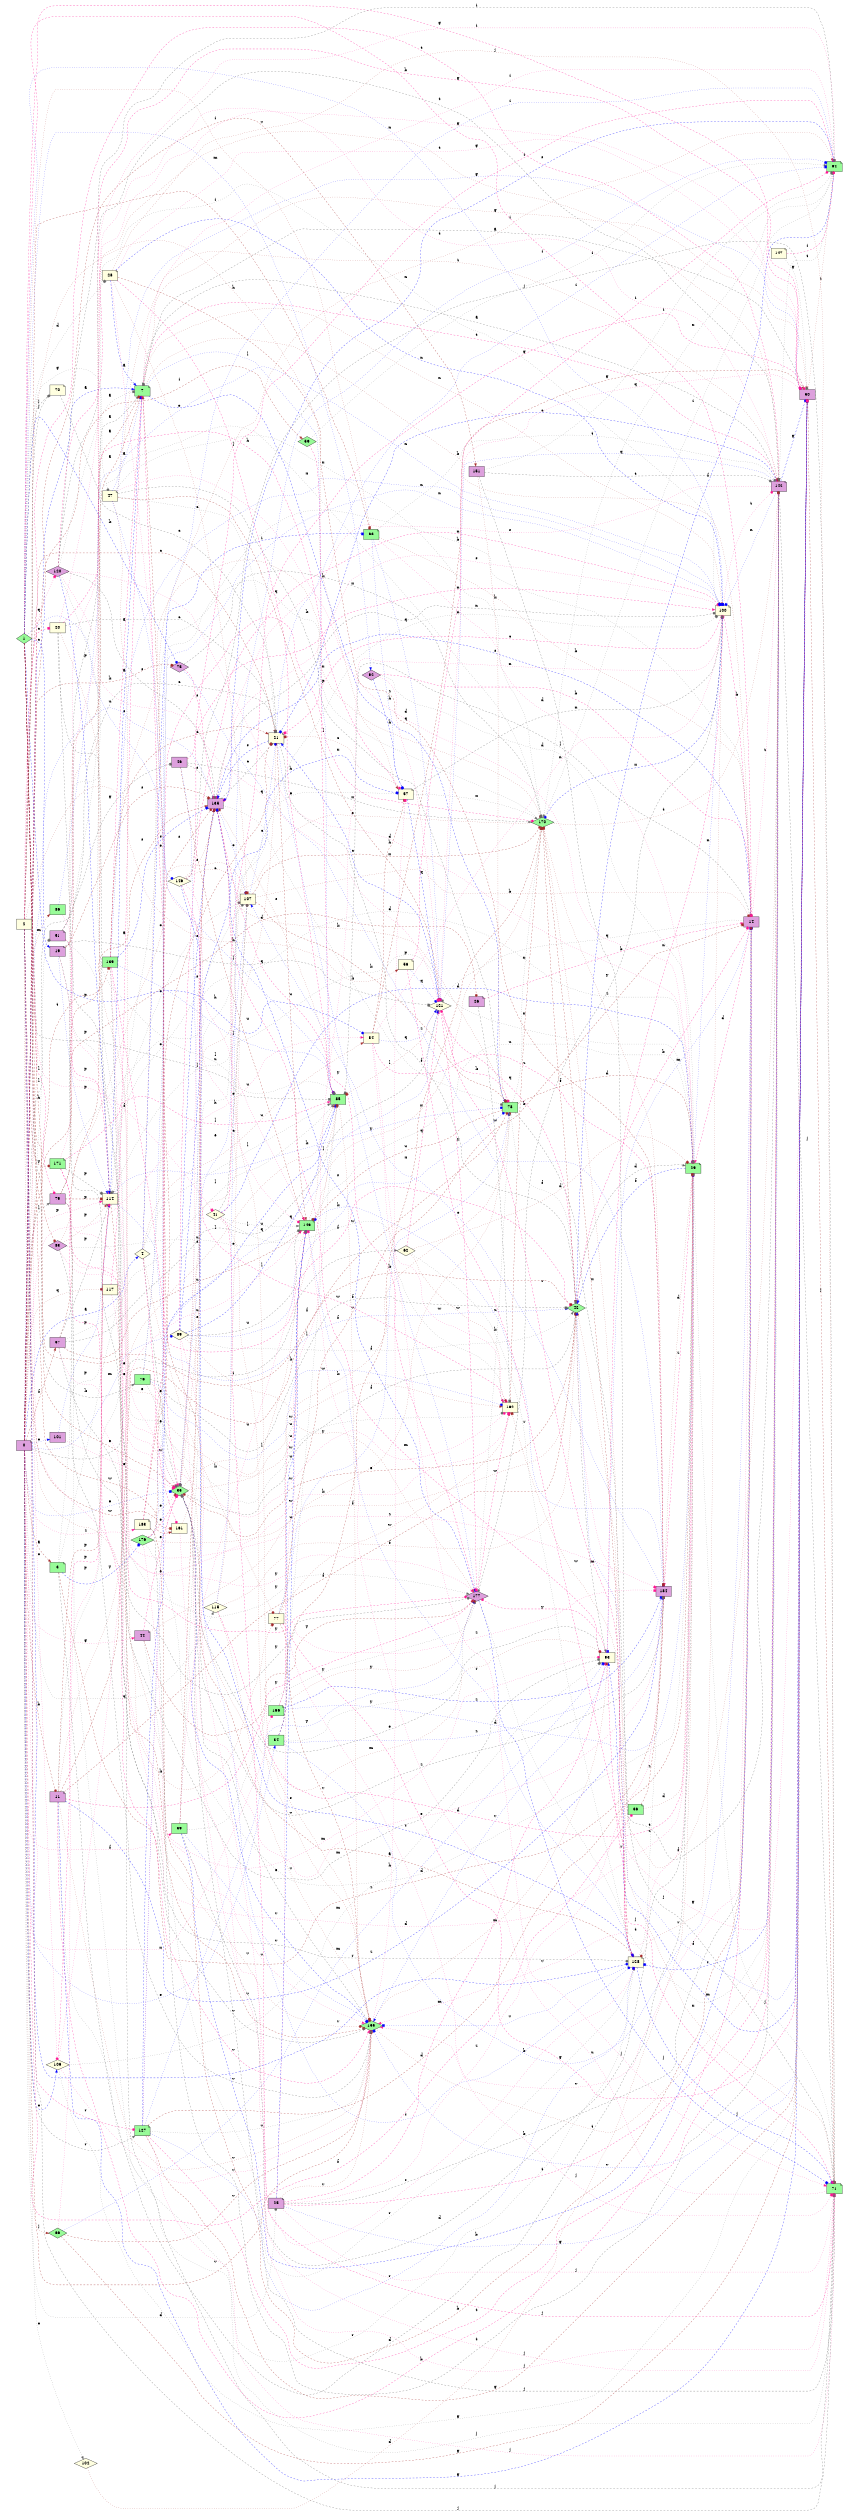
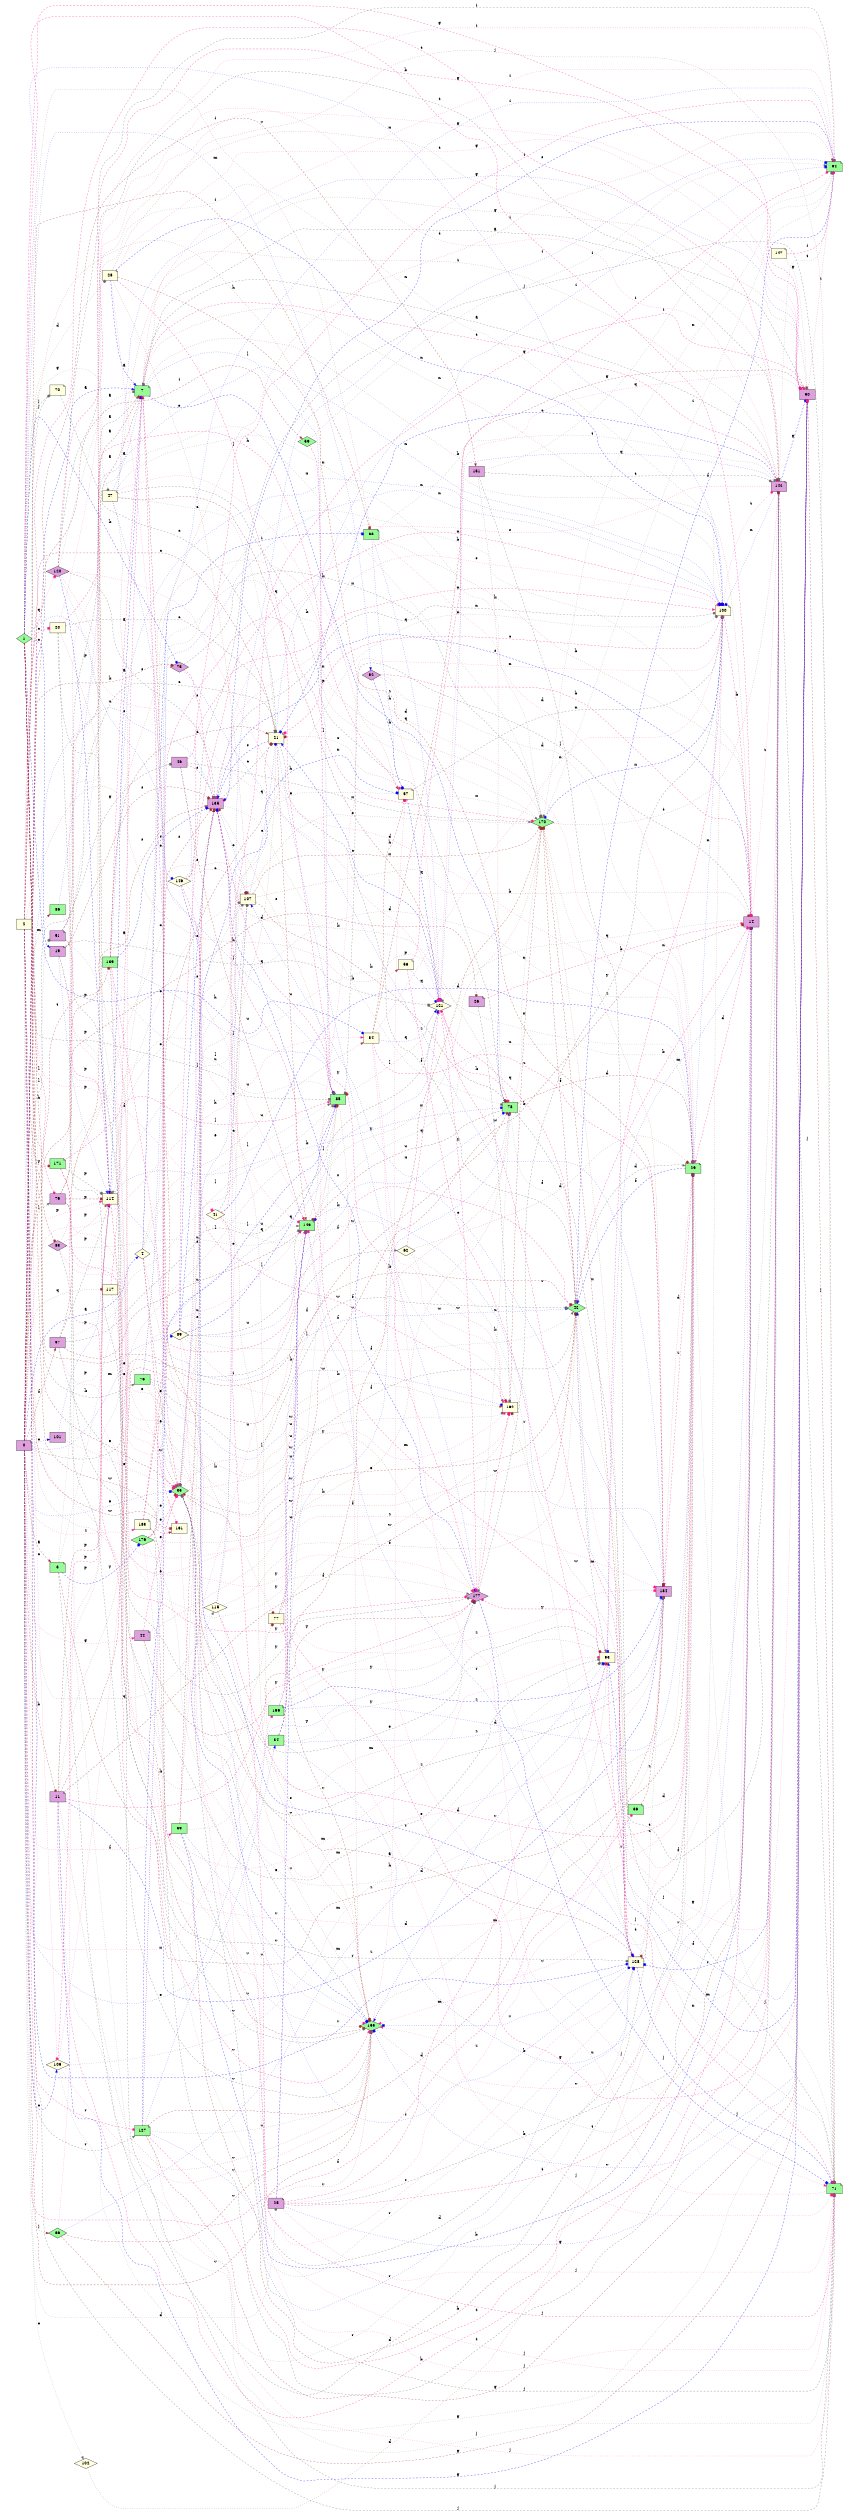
(172, 1843) -> (172, 1843)
